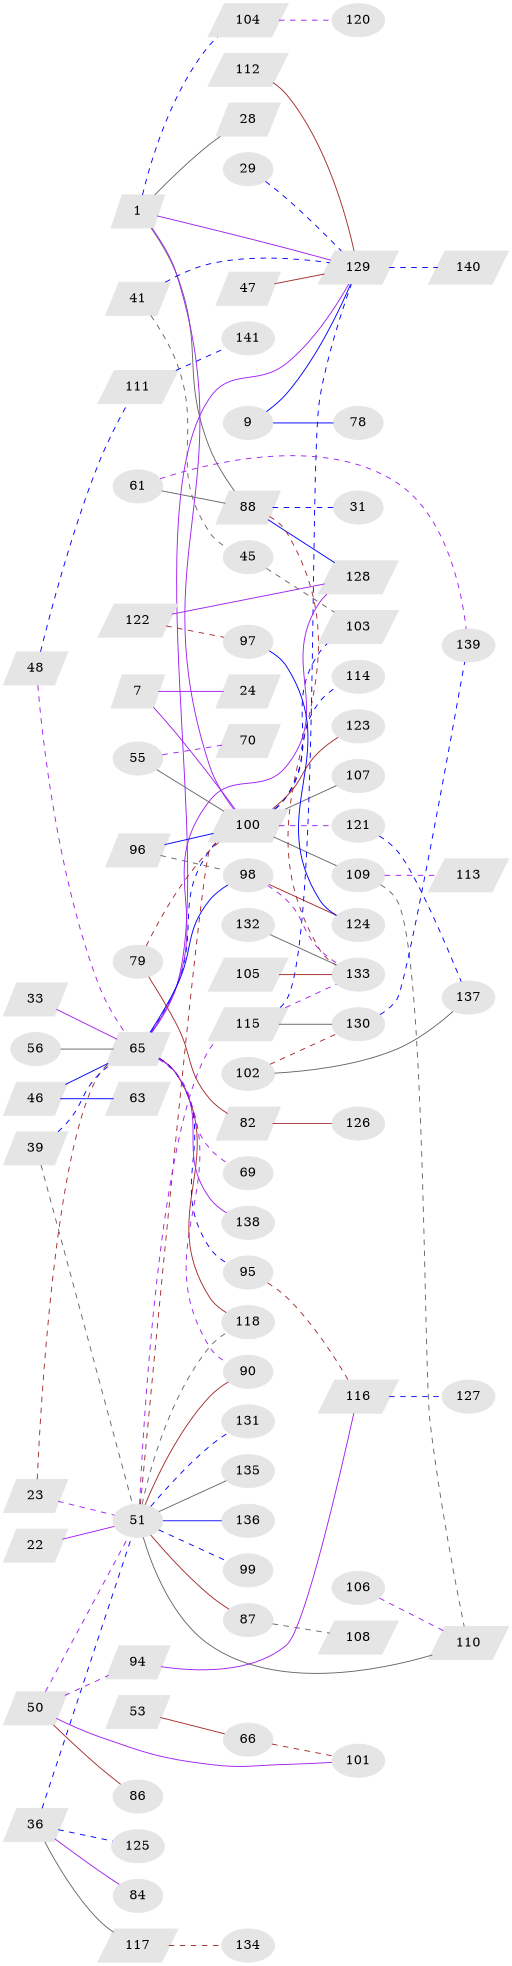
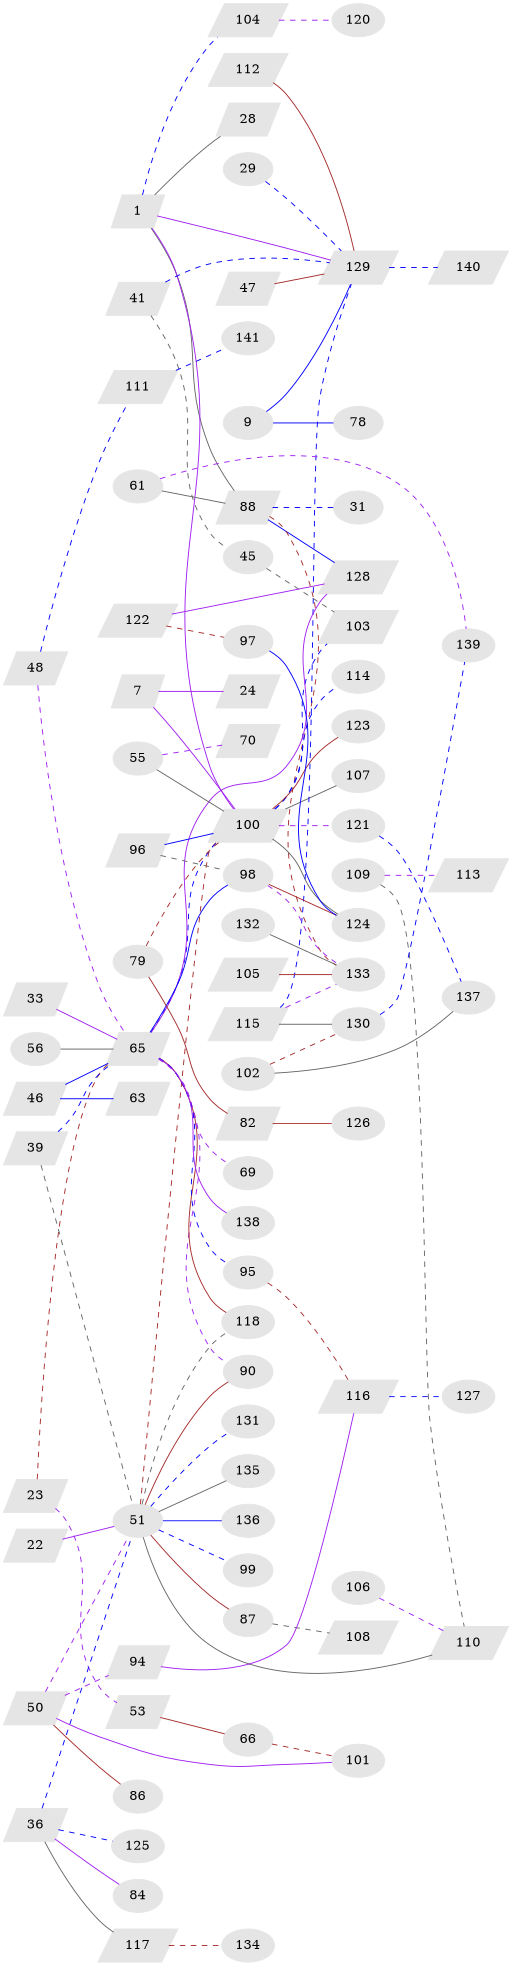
(178, 622) -> none
(313, 855) -> (297, 864)
(158, 1268) -> none
(86, 1508) -> (81, 1608)
